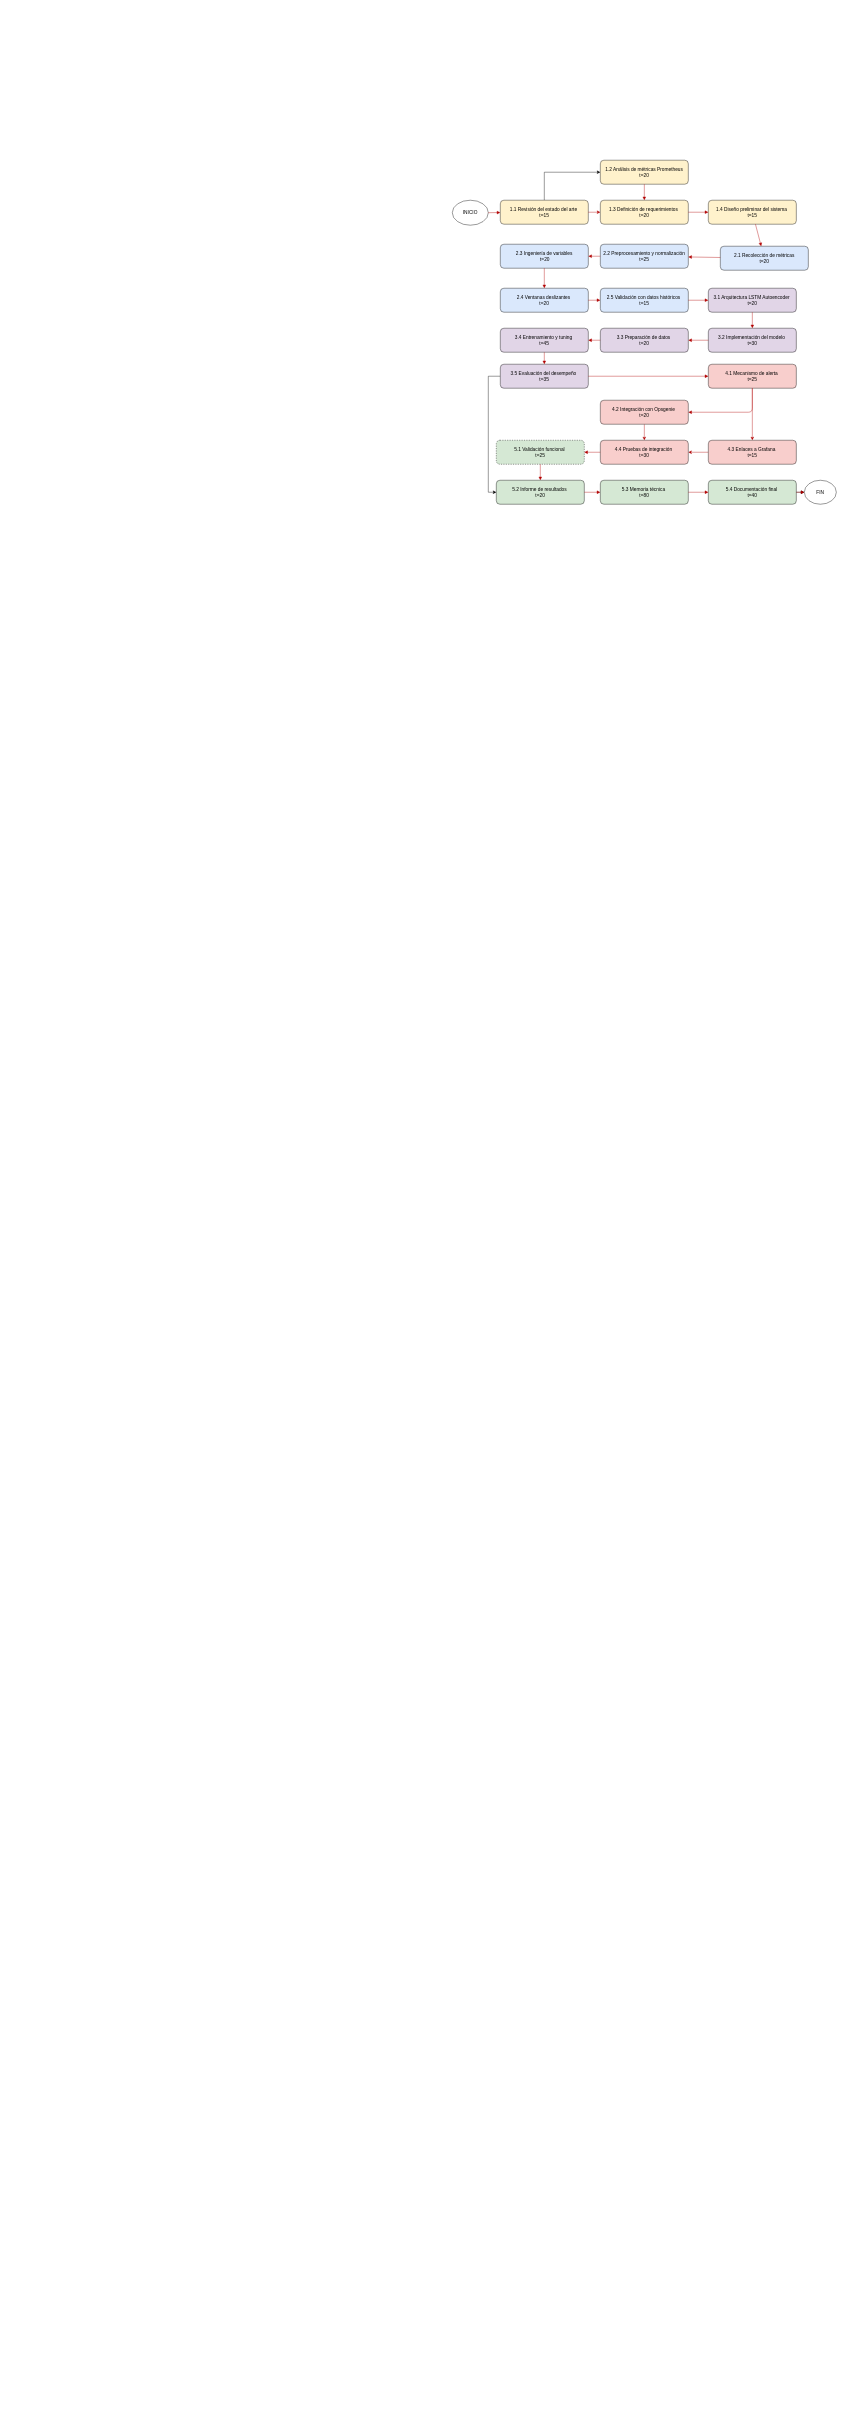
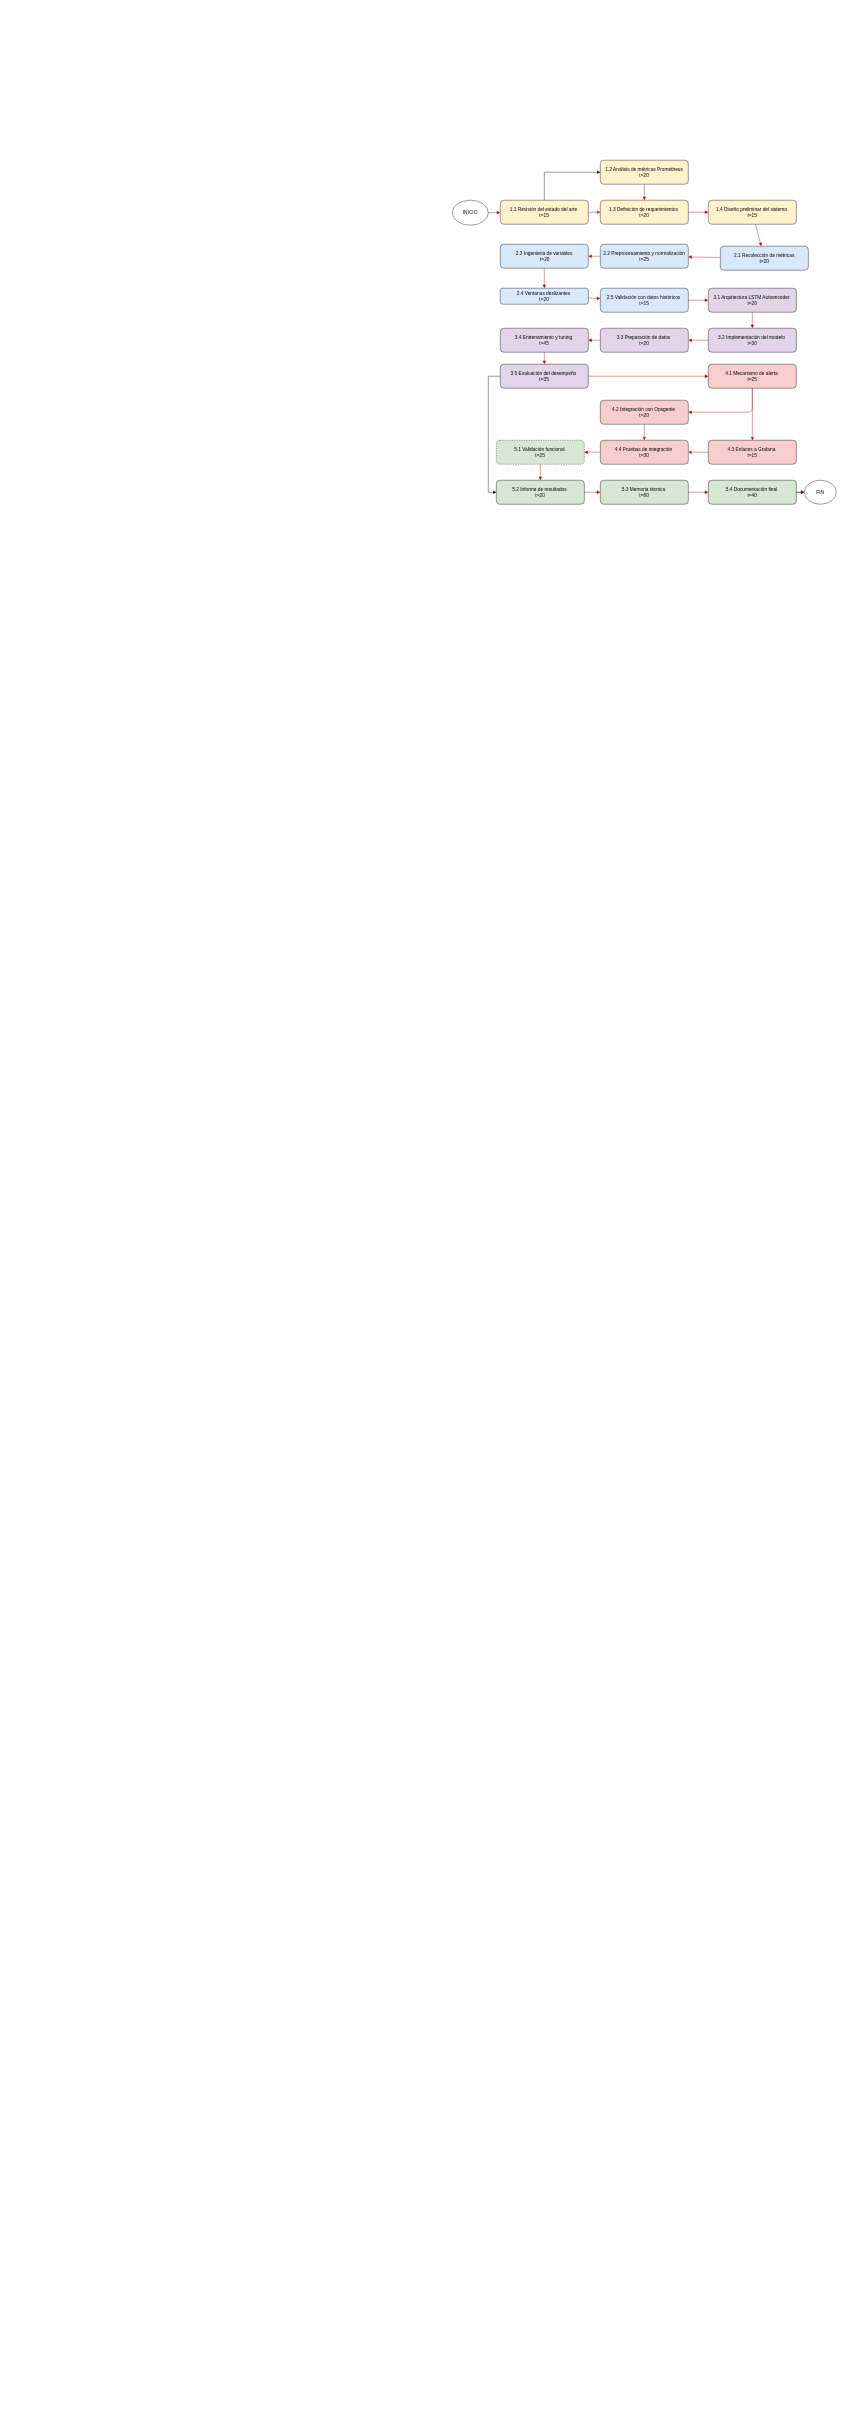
(544, 300) -> (544, 296)
